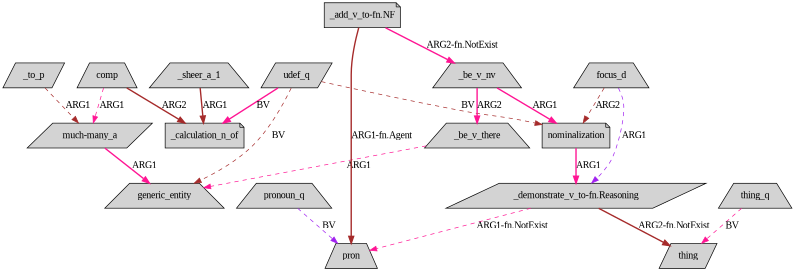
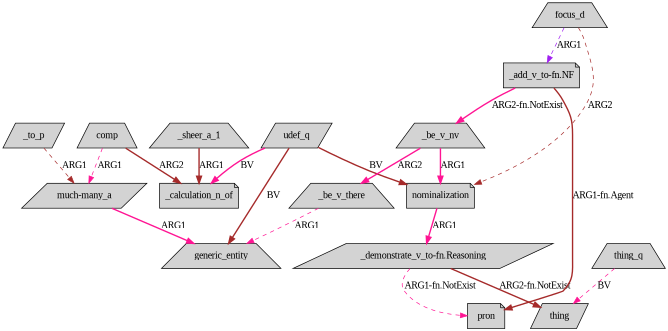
(428, 104) -> (358, 166)
(620, 136) -> (557, 42)
(255, 143) -> (261, 193)
(284, 196) -> none
(351, 256) -> (486, 316)
